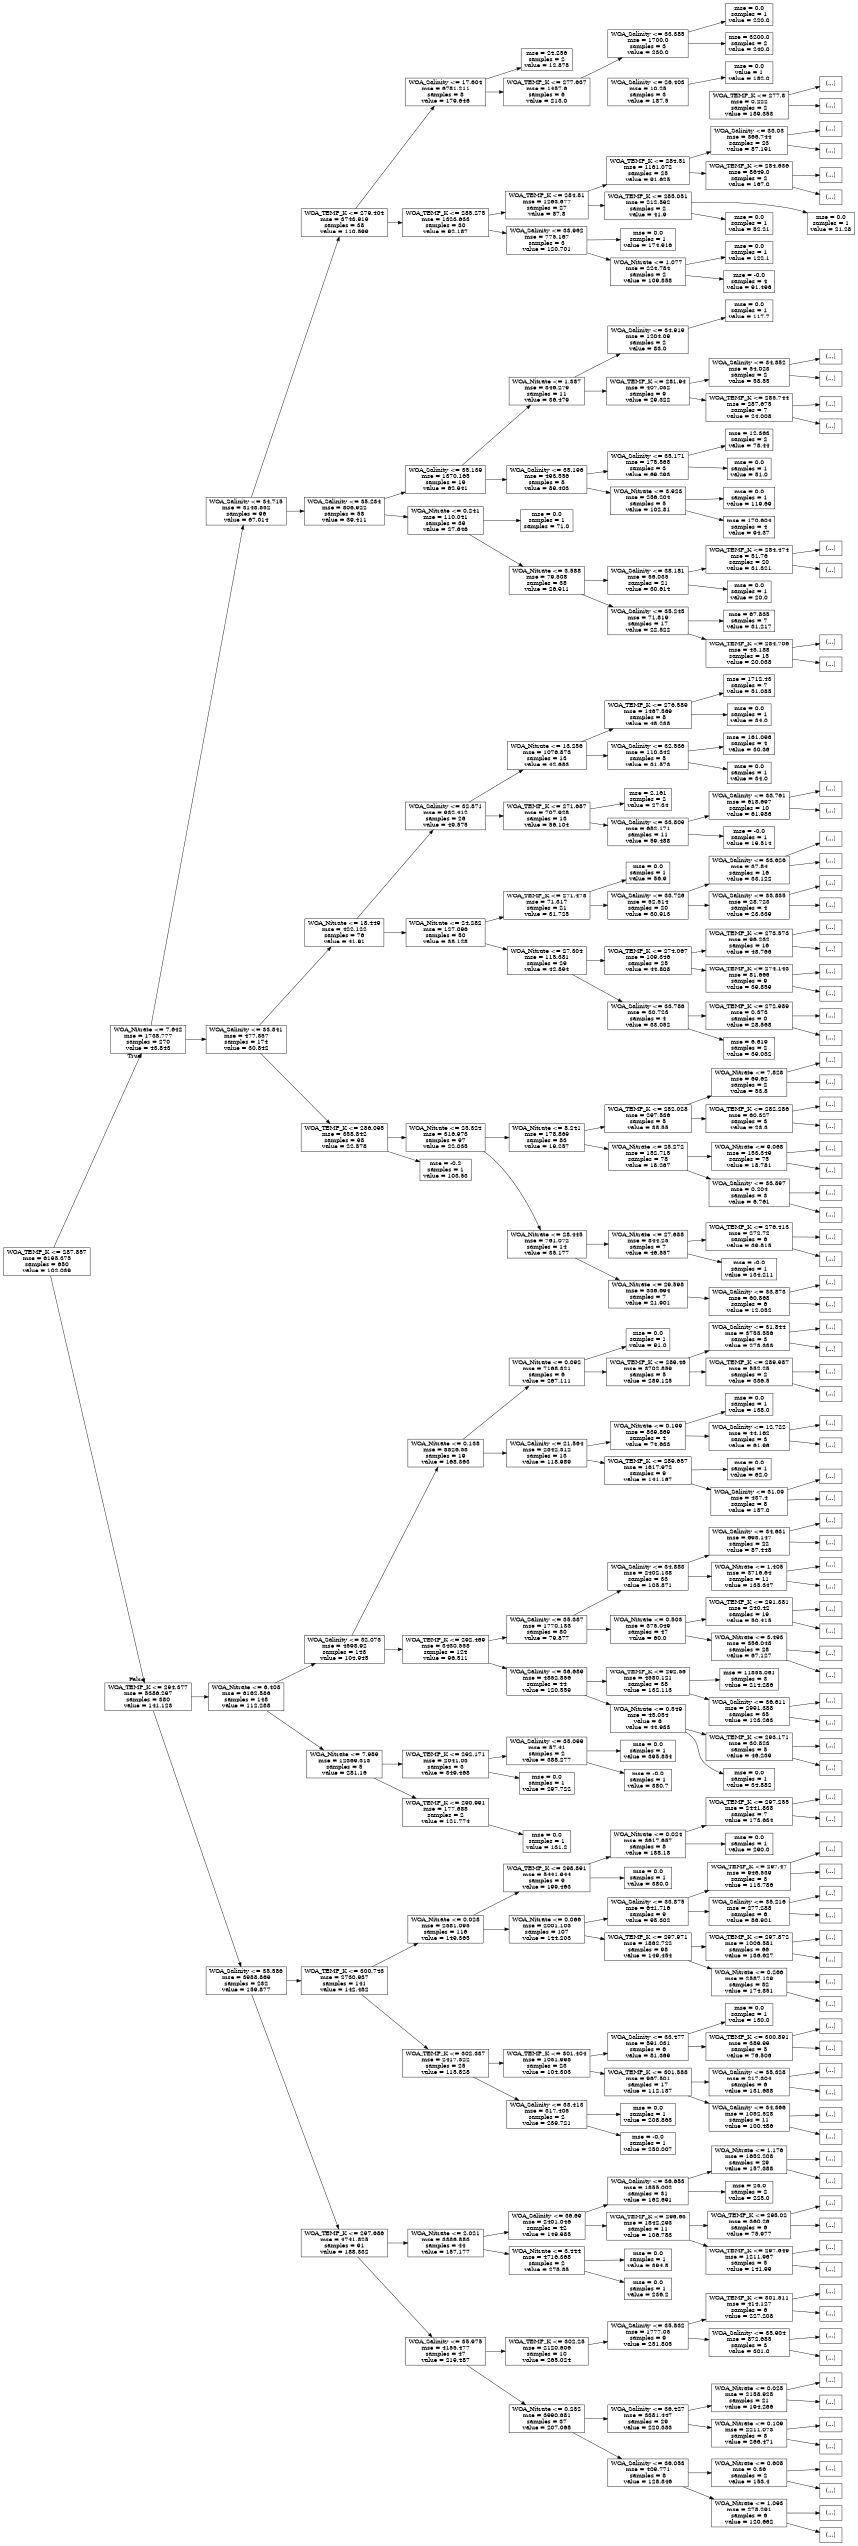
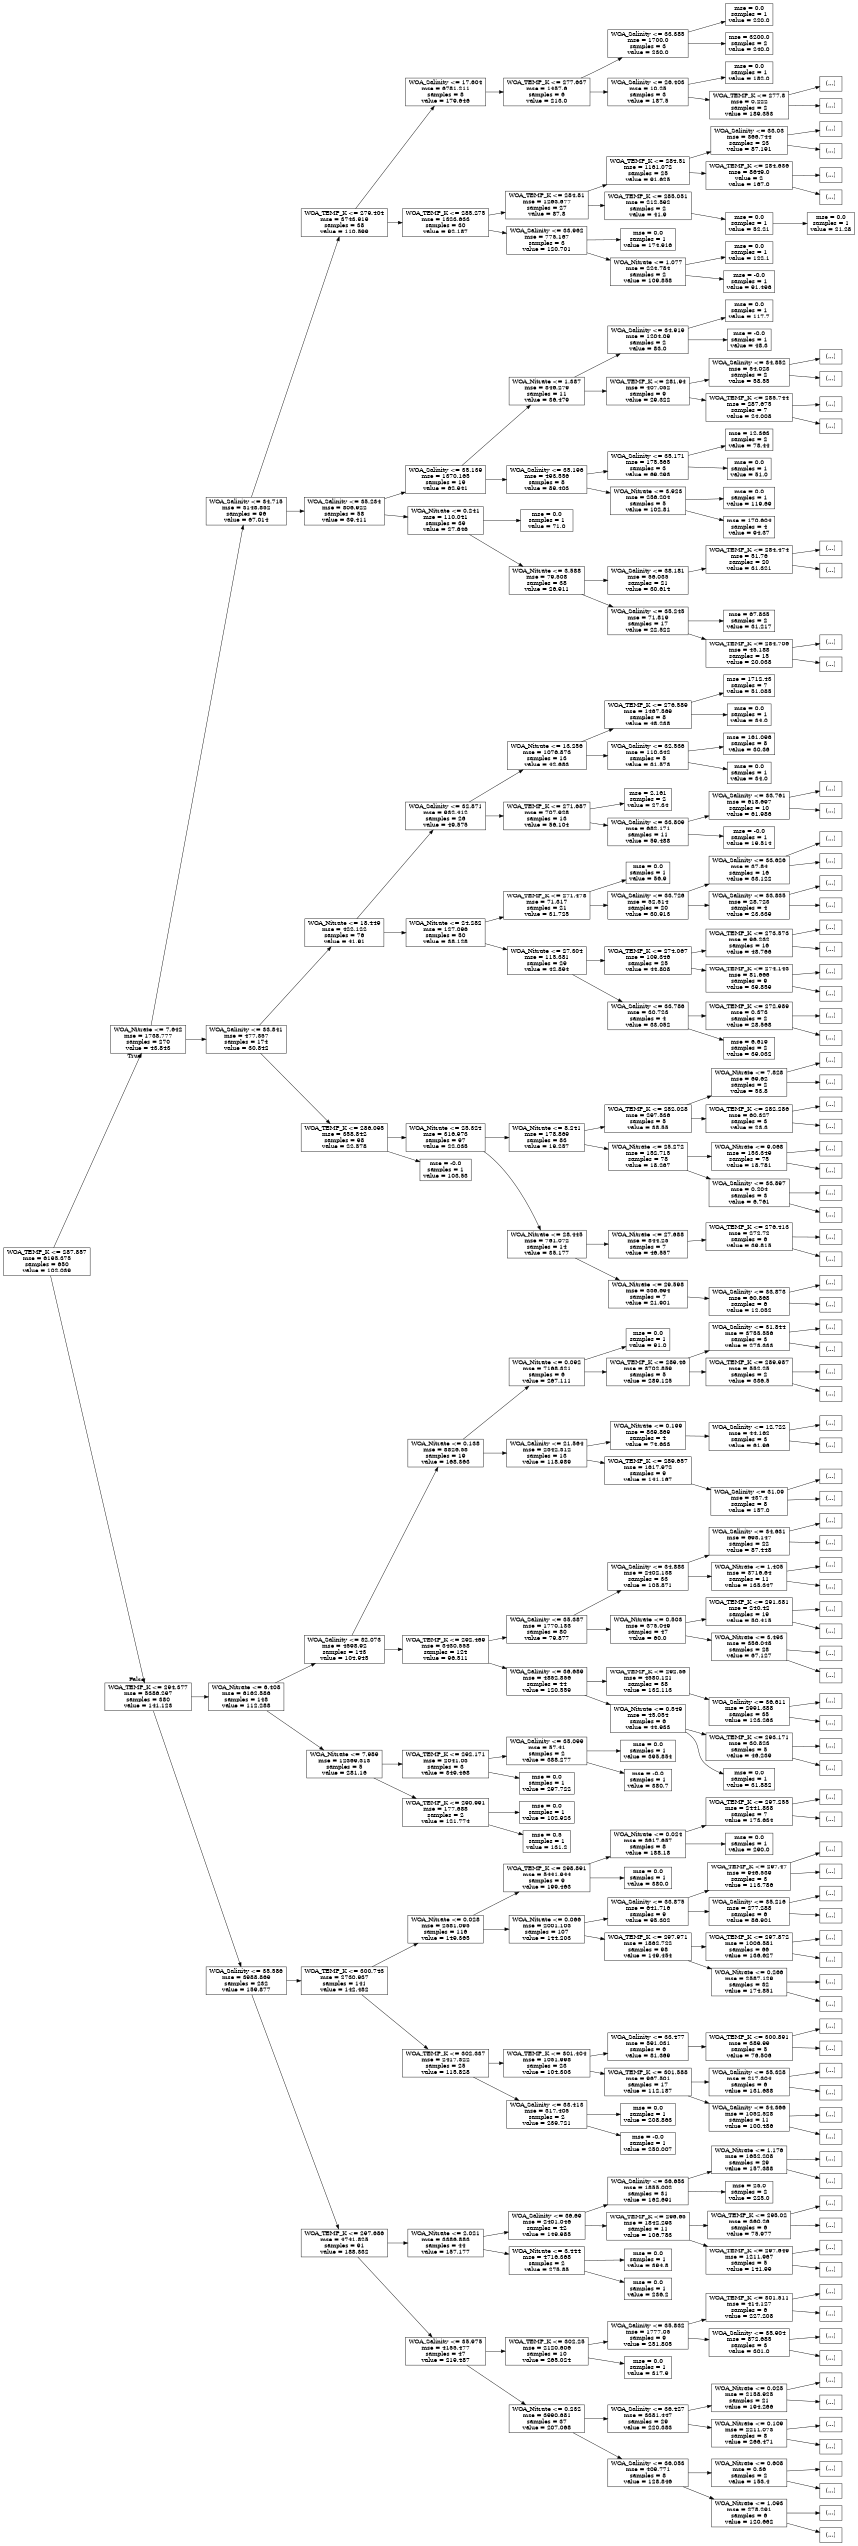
(547, 60) -> none
(749, 73) -> (749, 73)
none -> (597, 92)
none -> (697, 98)
(749, 176) -> (749, 176)
(748, 203) -> (788, 224)
(749, 282) -> (749, 282)
none -> (749, 340)
(547, 521) -> (547, 521)
(749, 592) -> none
(749, 621) -> (749, 621)
(749, 744) -> (749, 744)
(749, 1016) -> (749, 1016)
(446, 1170) -> (446, 1170)
(749, 1269) -> none
(749, 1404) -> none
(749, 1469) -> none
(749, 1679) -> none
(648, 1719) -> (648, 1719)
(749, 1779) -> (749, 1779)
none -> (547, 1812)
(547, 1841) -> (547, 1841)
(749, 2014) -> none
none -> (648, 2368)
